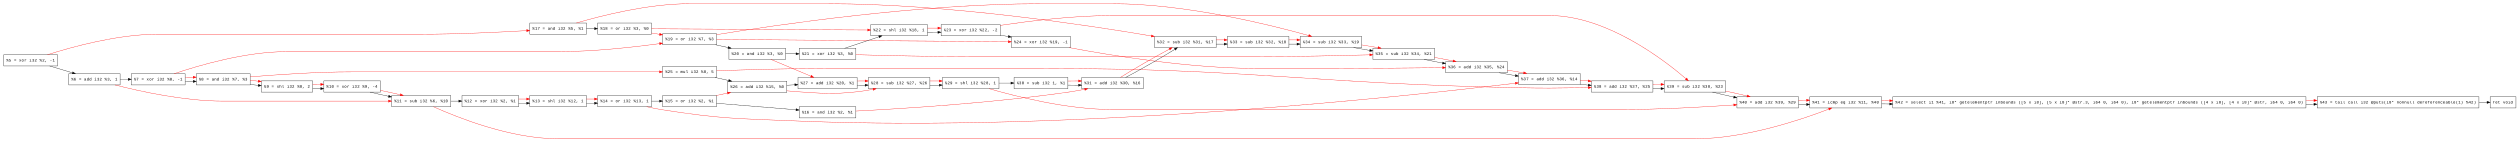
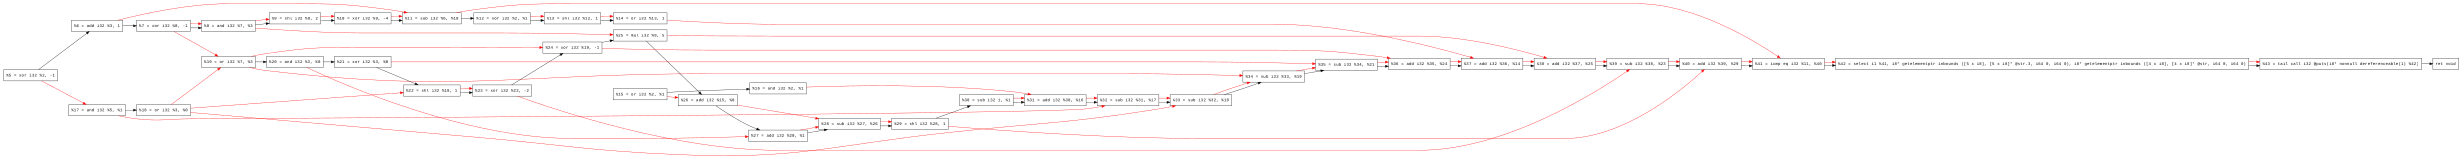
none -> (606, 42)
(656, 101) -> none
none -> (682, 155)
